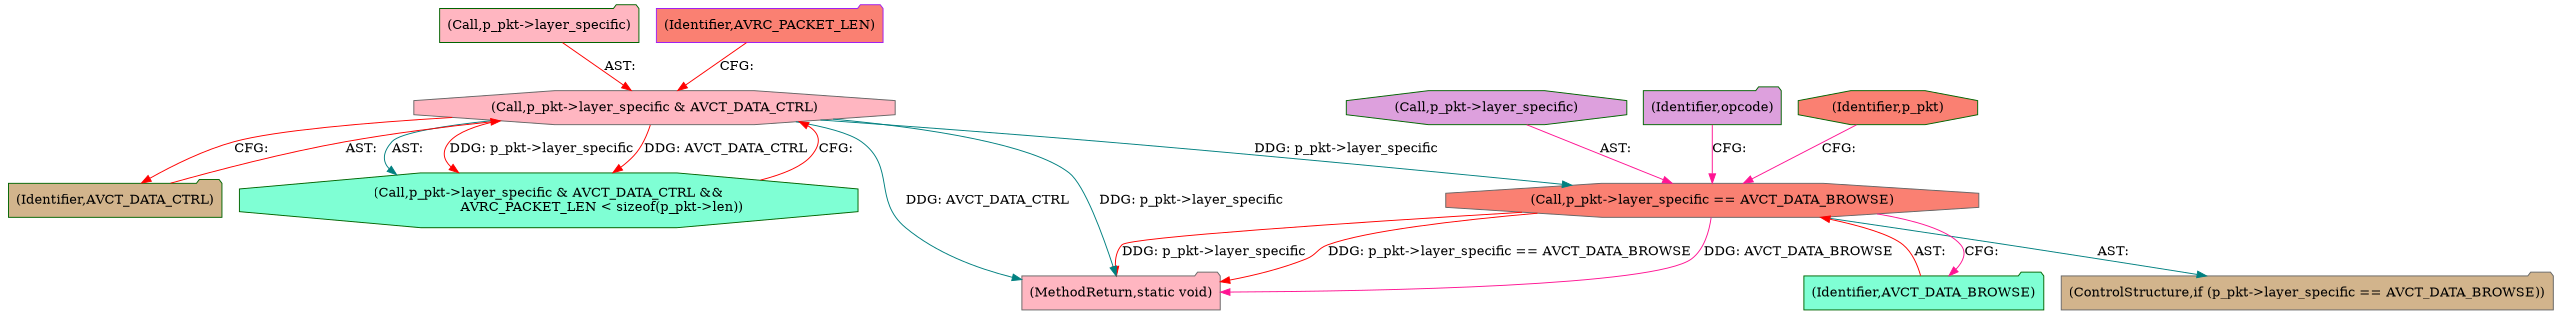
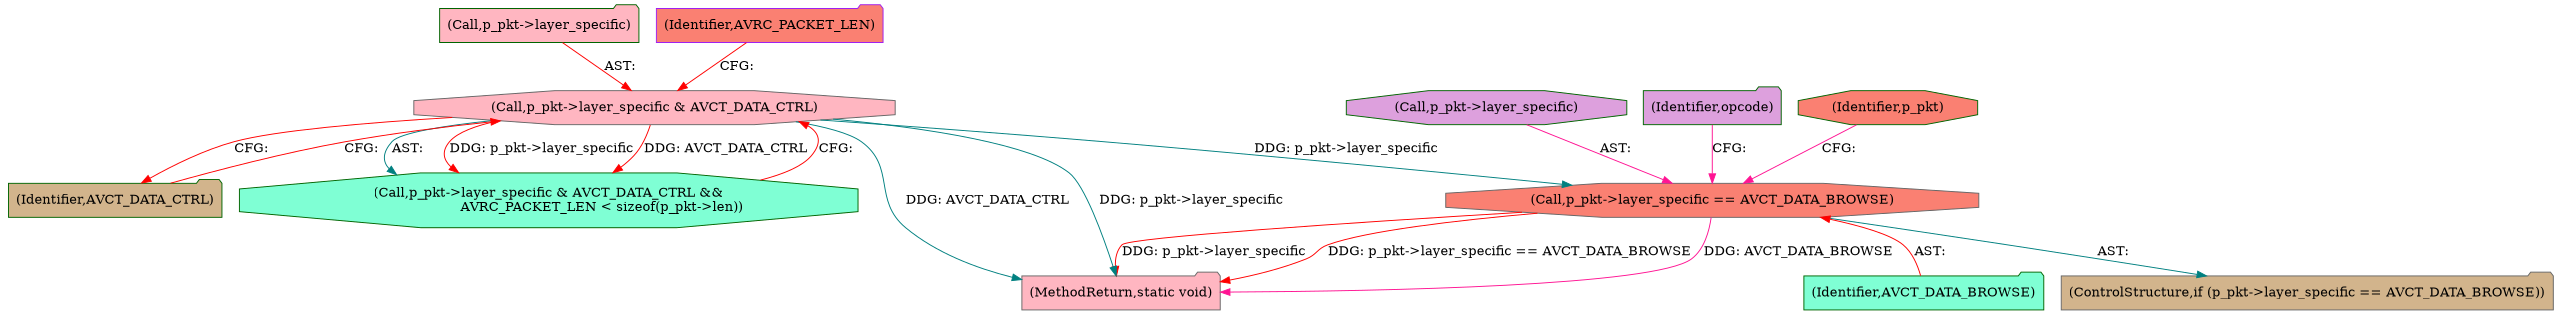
(364, 149) -> (364, 149)
(1931, 227) -> none
